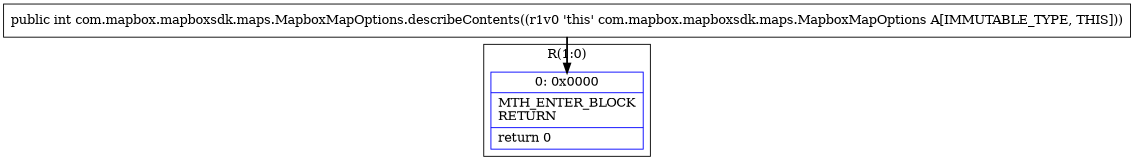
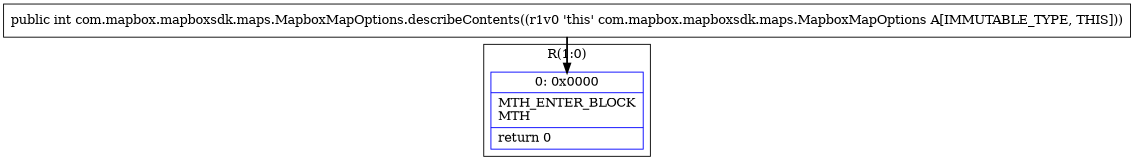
(527, 116) -> (514, 116)
